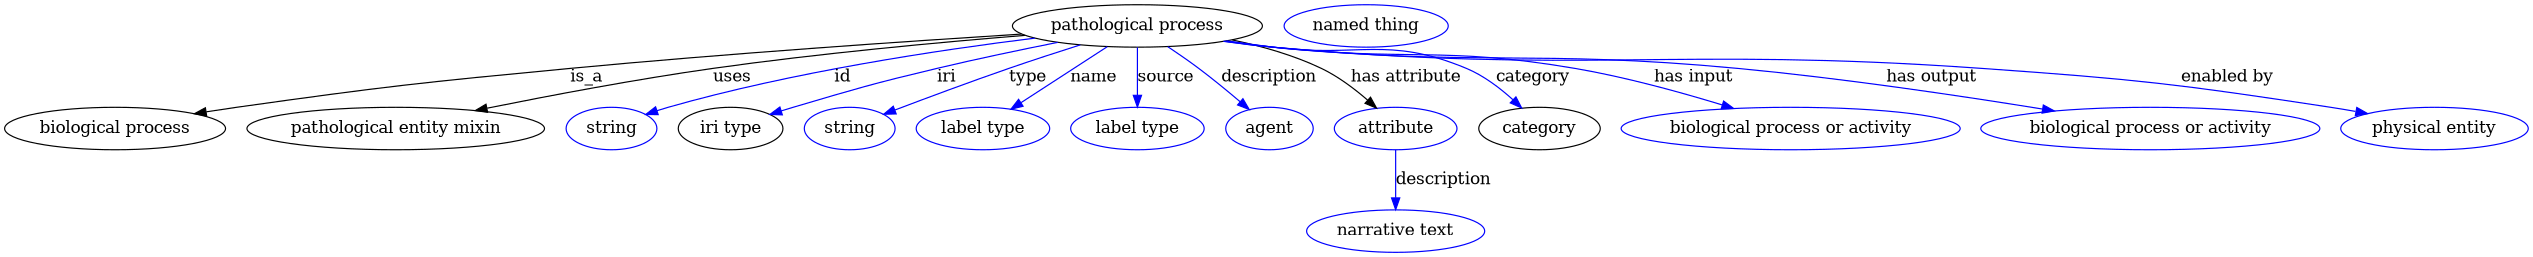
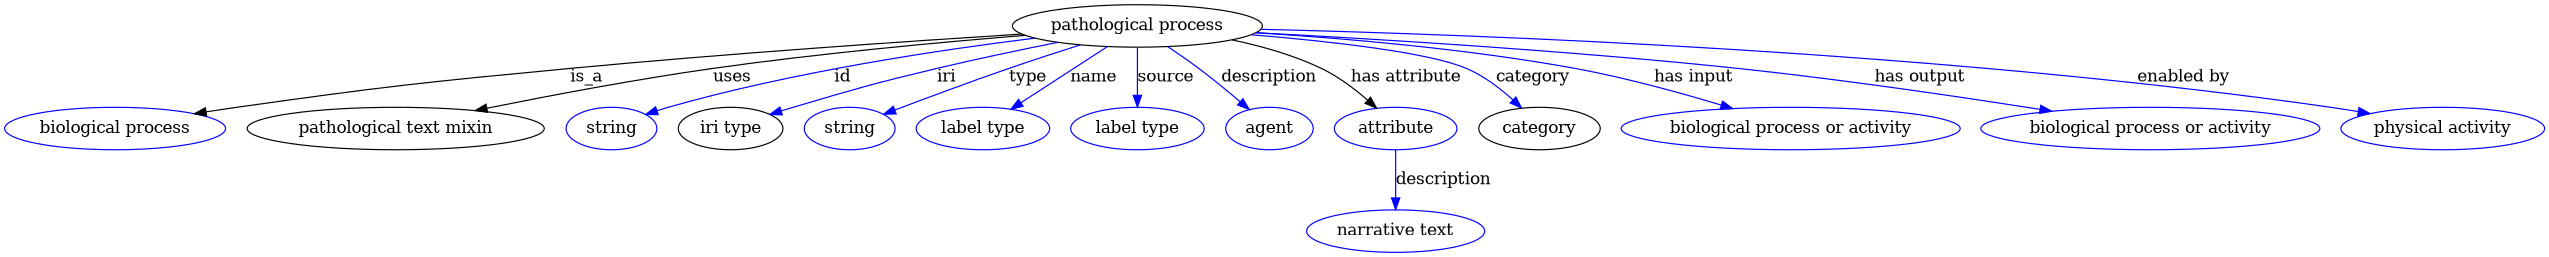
(1366, 26) -> none
(115, 129) -> (115, 129)
(396, 129) -> (396, 129)
(2435, 129) -> (2443, 129)
